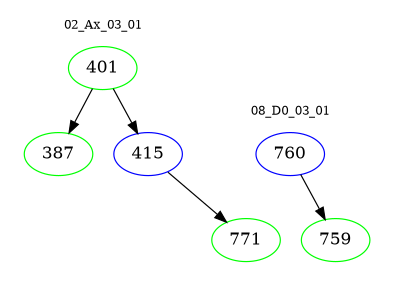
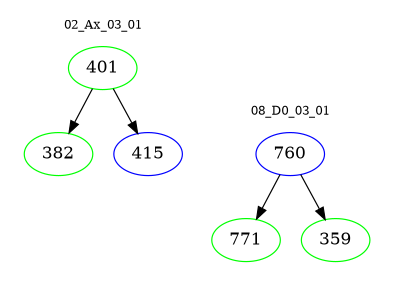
(59, 154) -> (59, 154)
(193, 193) -> (271, 191)
(336, 240) -> (336, 240)
